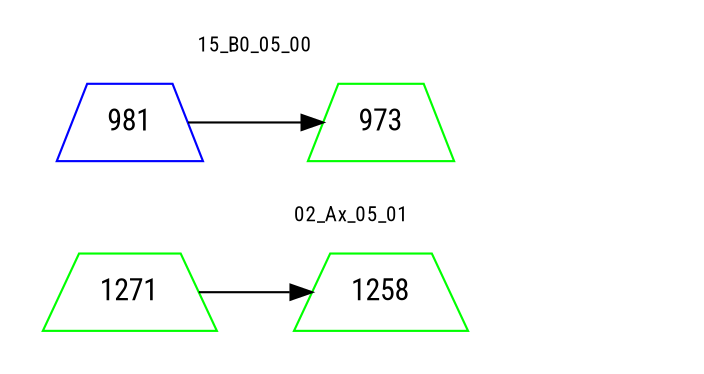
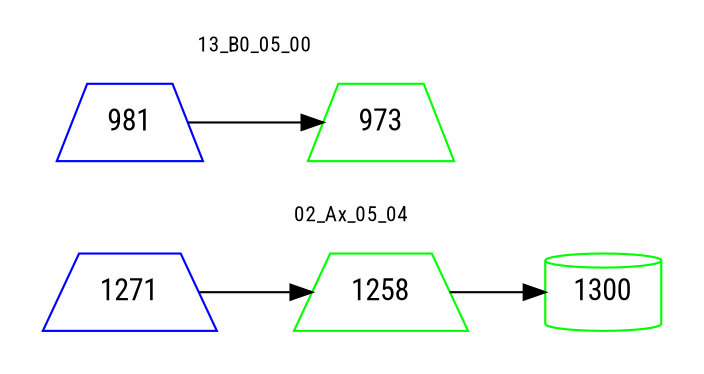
(255, 46) -> (255, 46)
(352, 216) -> (352, 216)
(130, 292) -> (130, 292)
none -> (603, 292)
